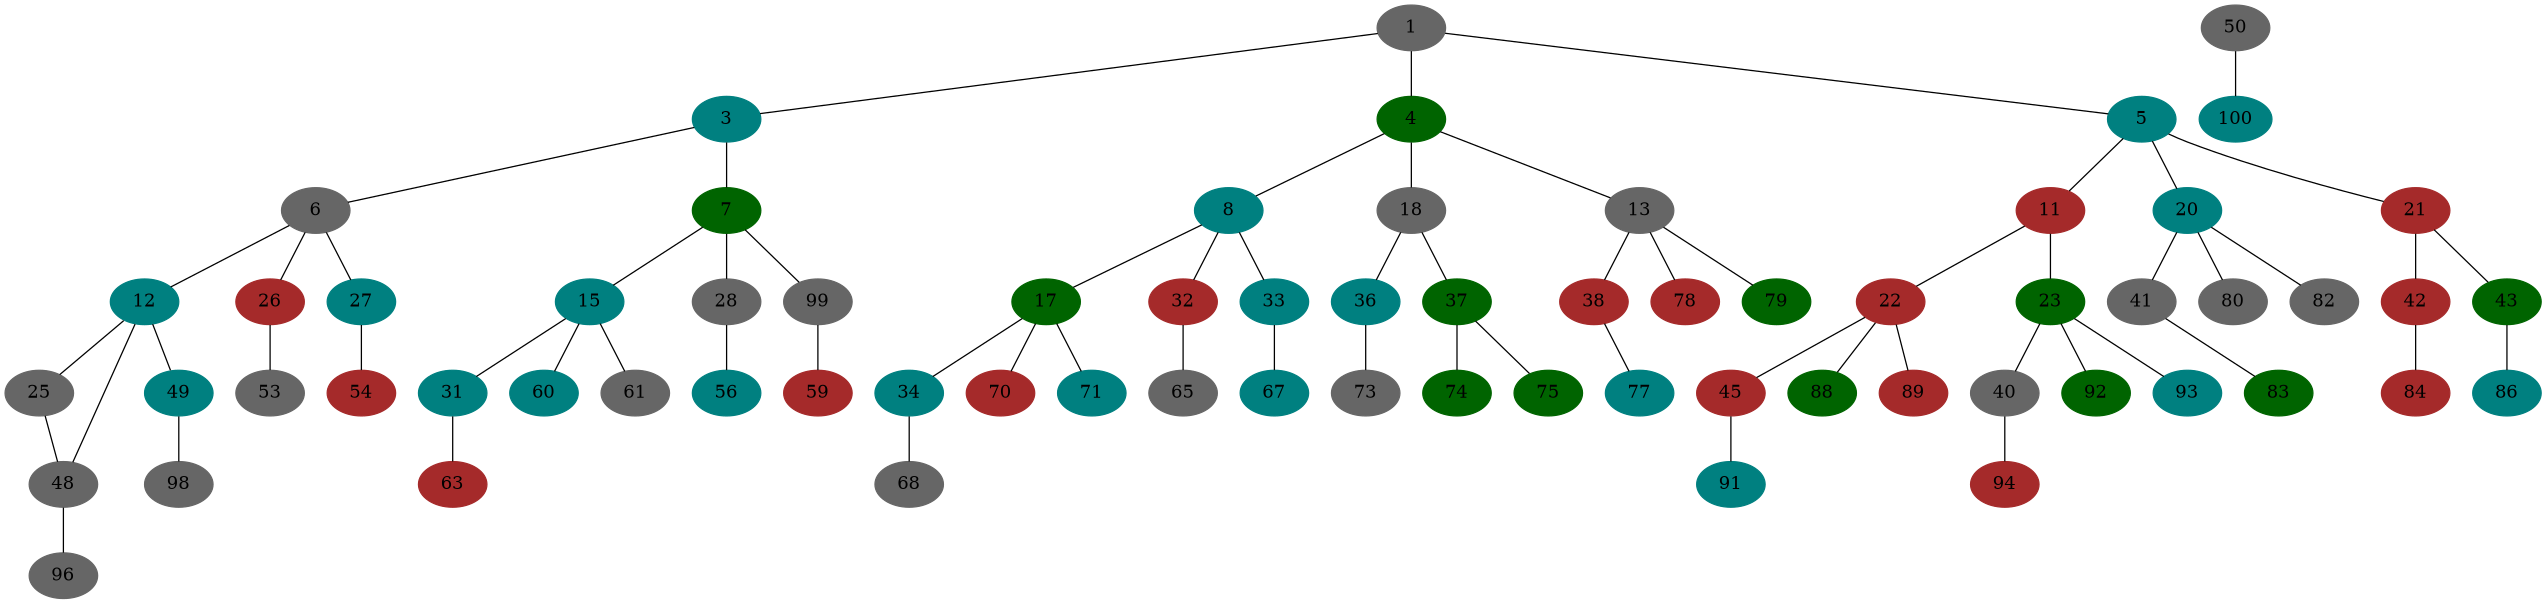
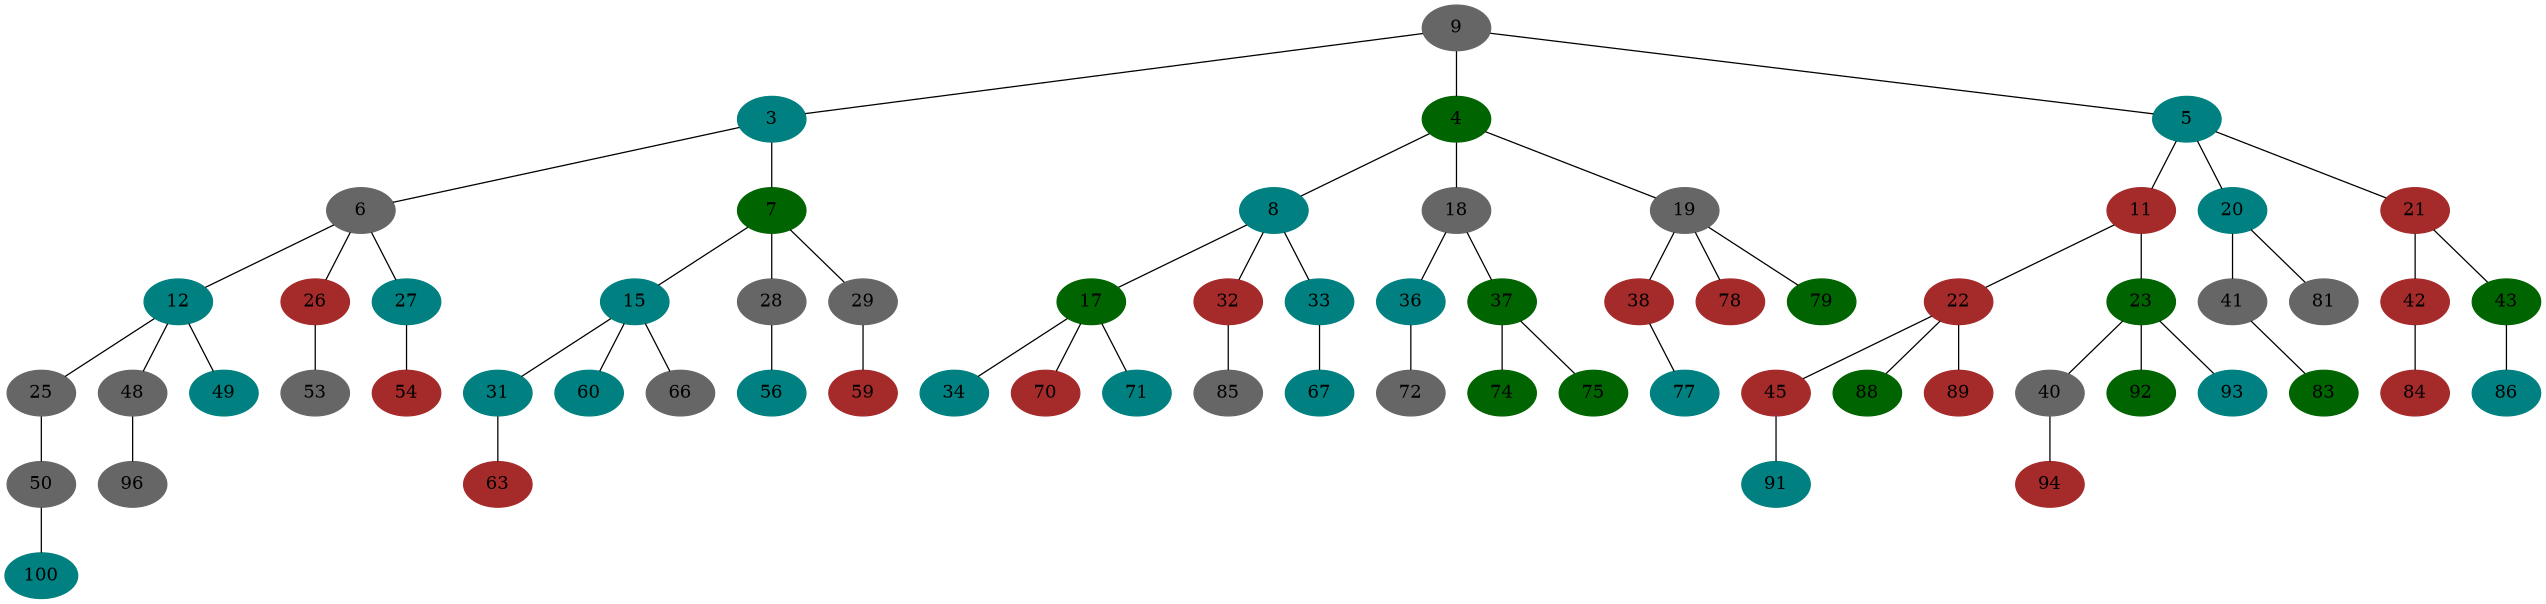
(1411, 28) -> (1456, 28)
(1640, 210) -> (1685, 210)
(818, 302) -> (863, 302)
(2233, 302) -> none
(2324, 302) -> (2324, 302)
(635, 393) -> (680, 393)
(1183, 393) -> (1228, 393)
(1366, 393) -> (1411, 393)
(51, 439) -> (41, 439)
(179, 484) -> none
(909, 484) -> none
